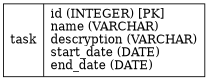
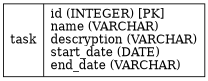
(102, 66) -> (116, 66)
